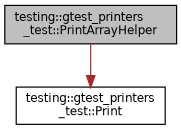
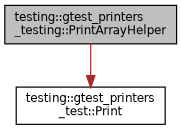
(91, 25) -> (91, 25)
